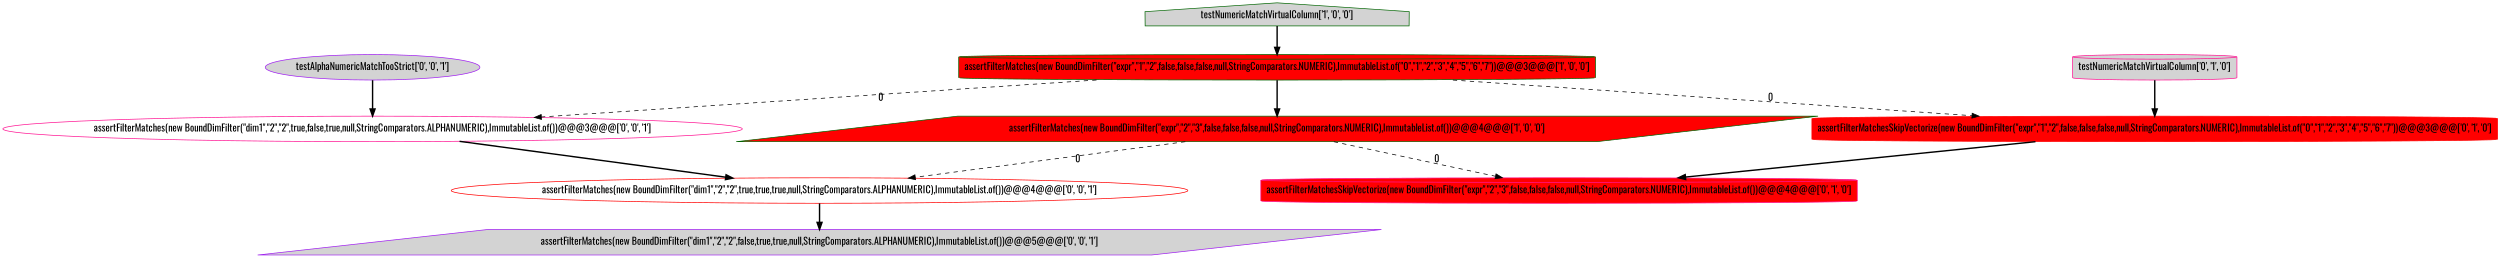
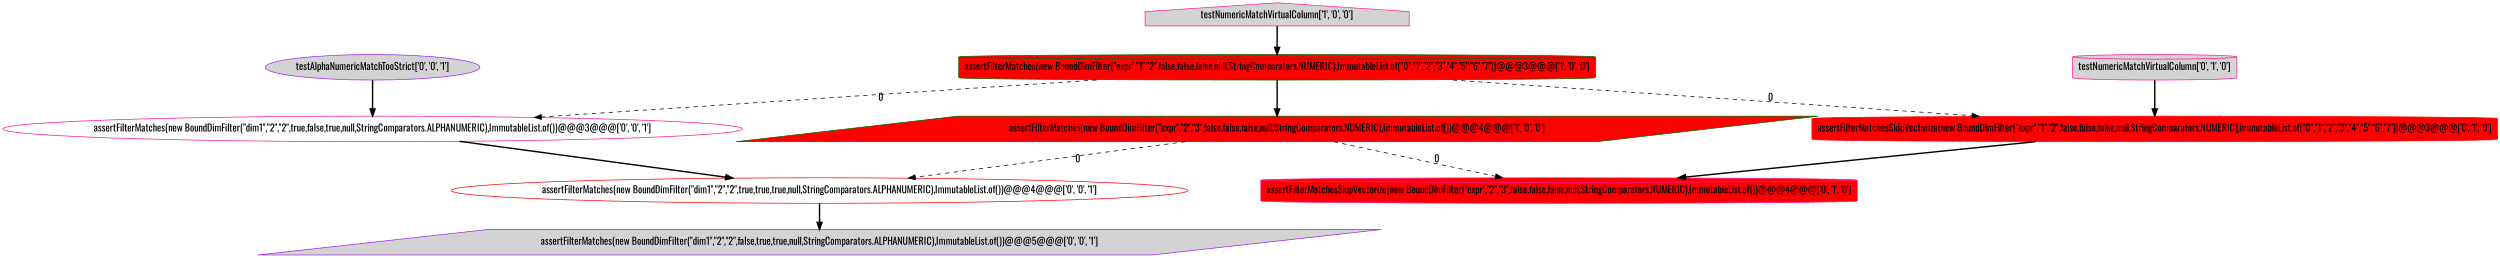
(1277, 16) -> (1277, 16)
